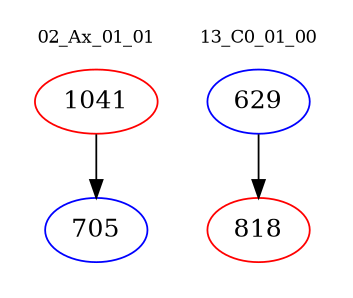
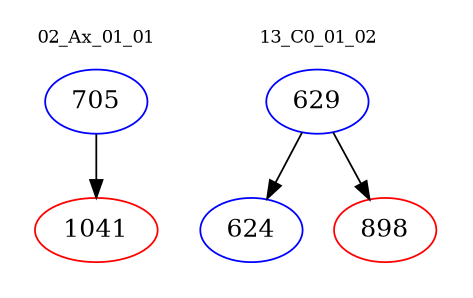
(259, 38) -> (318, 38)
(96, 157) -> (96, 157)
none -> (251, 230)
(259, 230) -> (385, 230)
